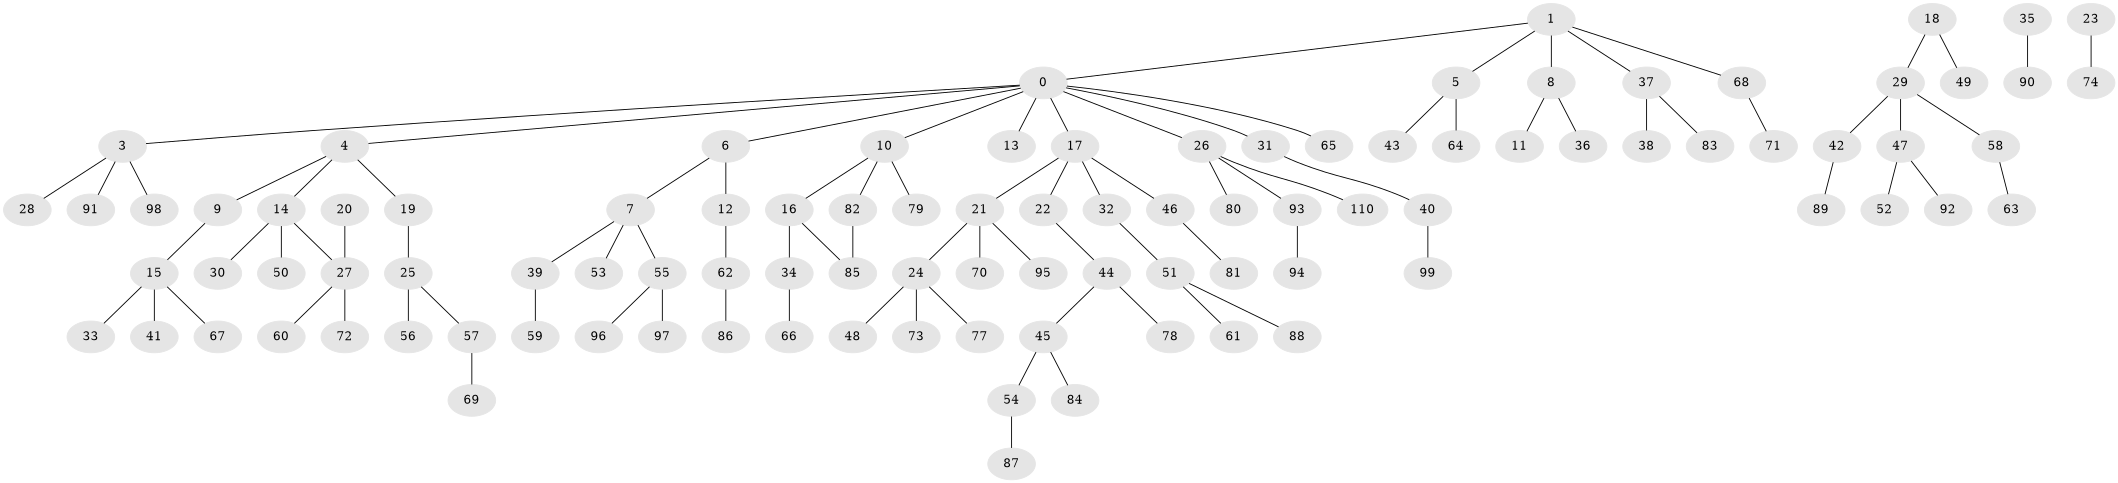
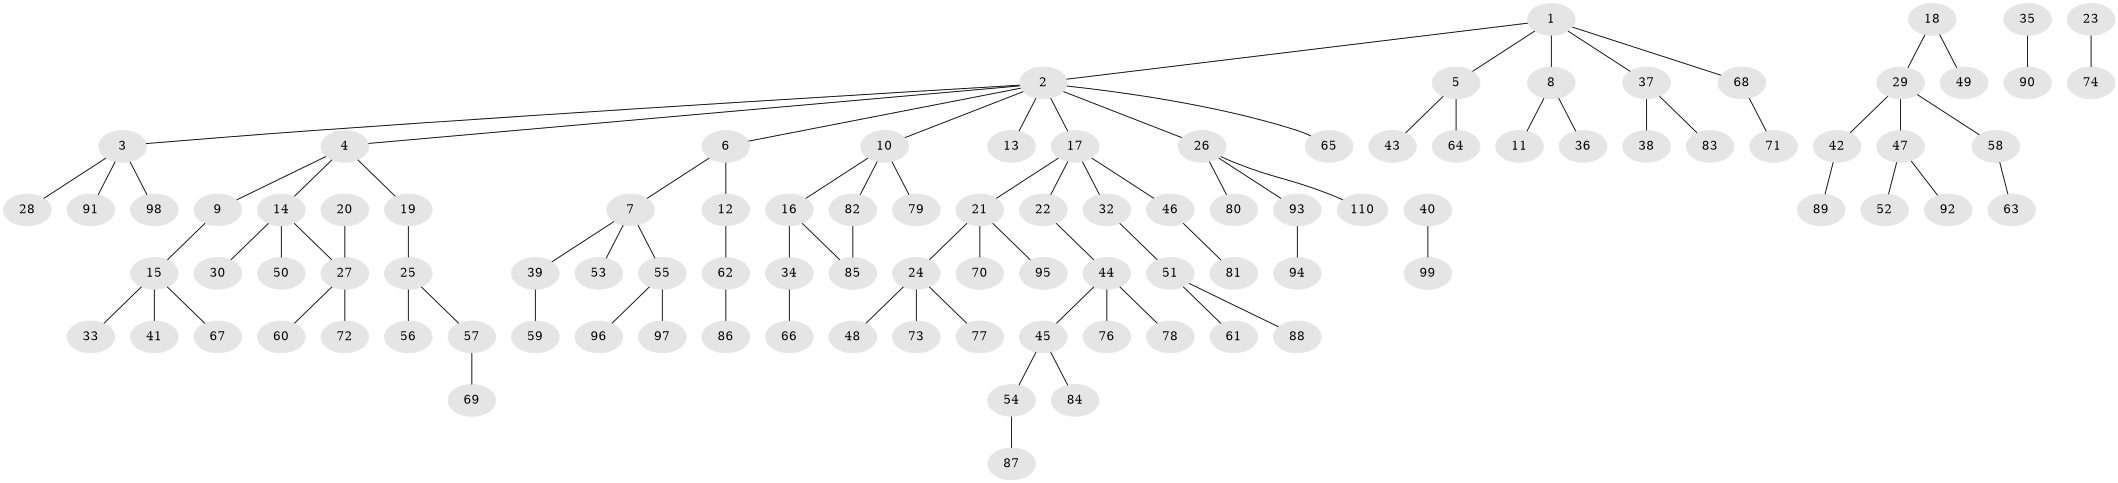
(1043, 83) -> (1043, 83)
(1266, 146) -> none
none -> (1107, 337)
